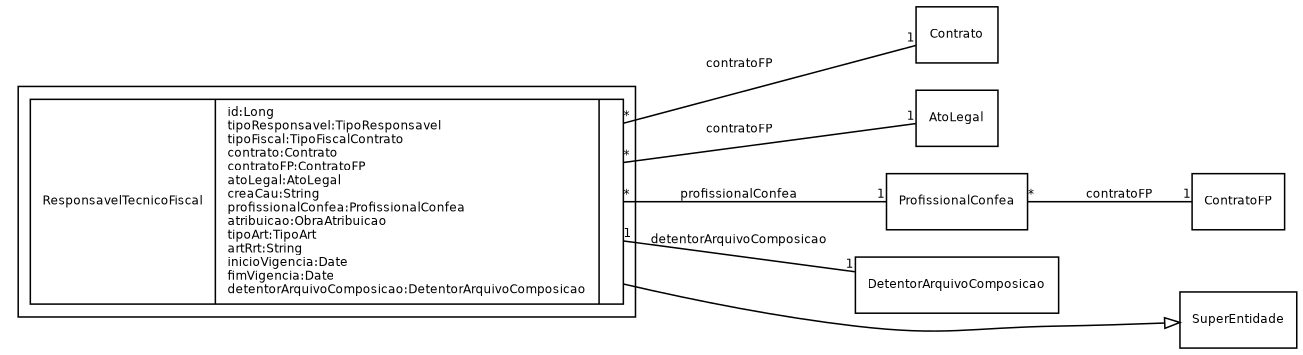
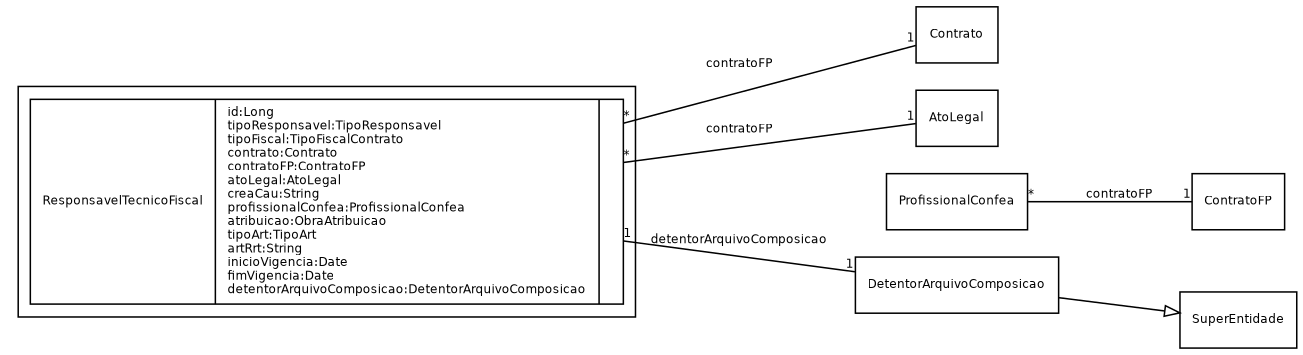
(755, 202) -> none
(892, 330) -> (1112, 304)
